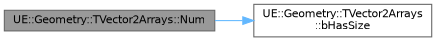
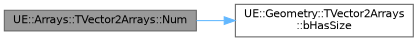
(110, 21) -> (100, 21)
